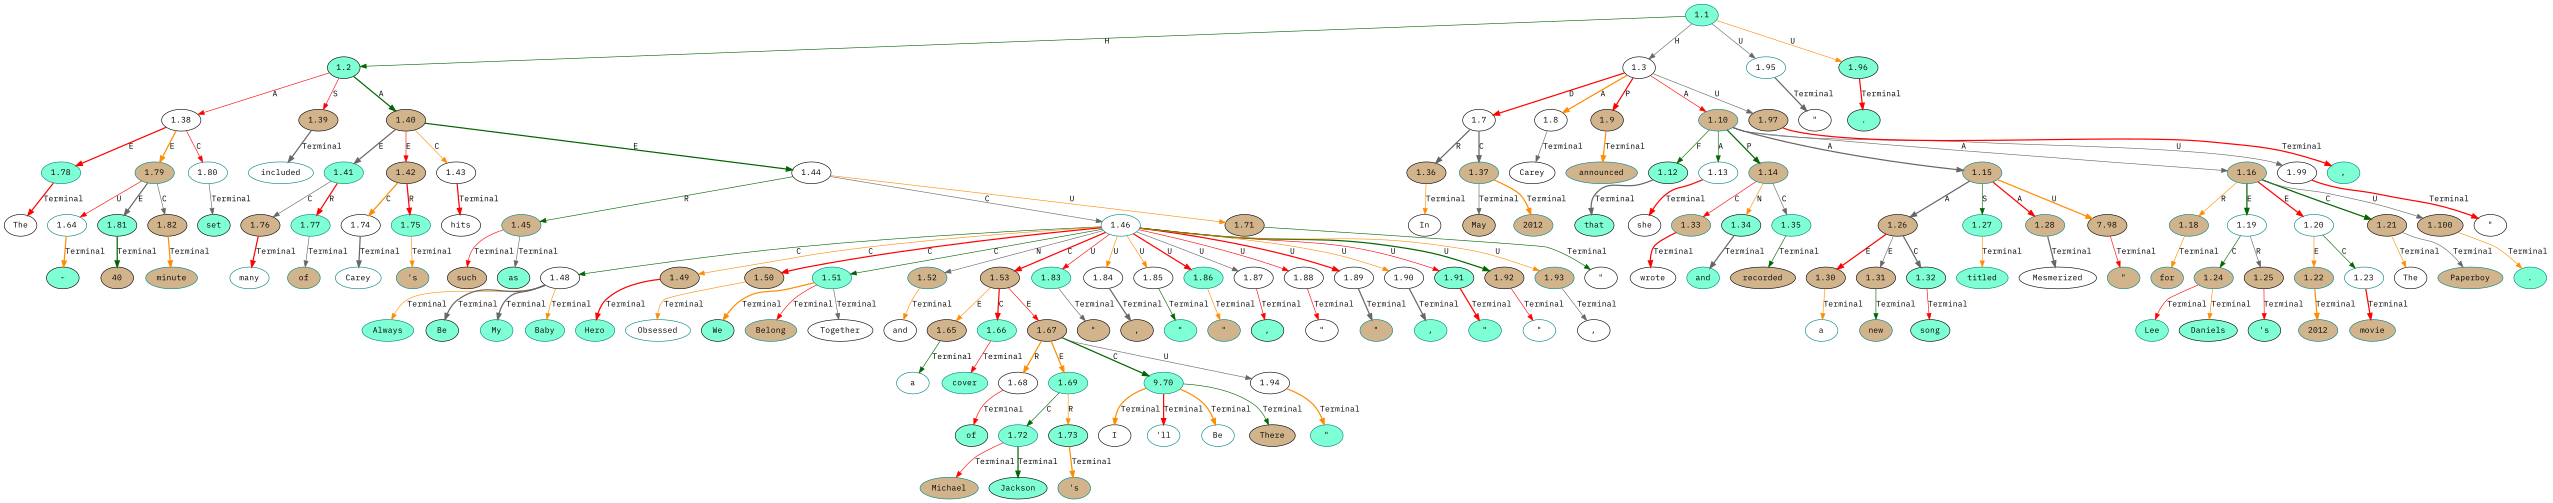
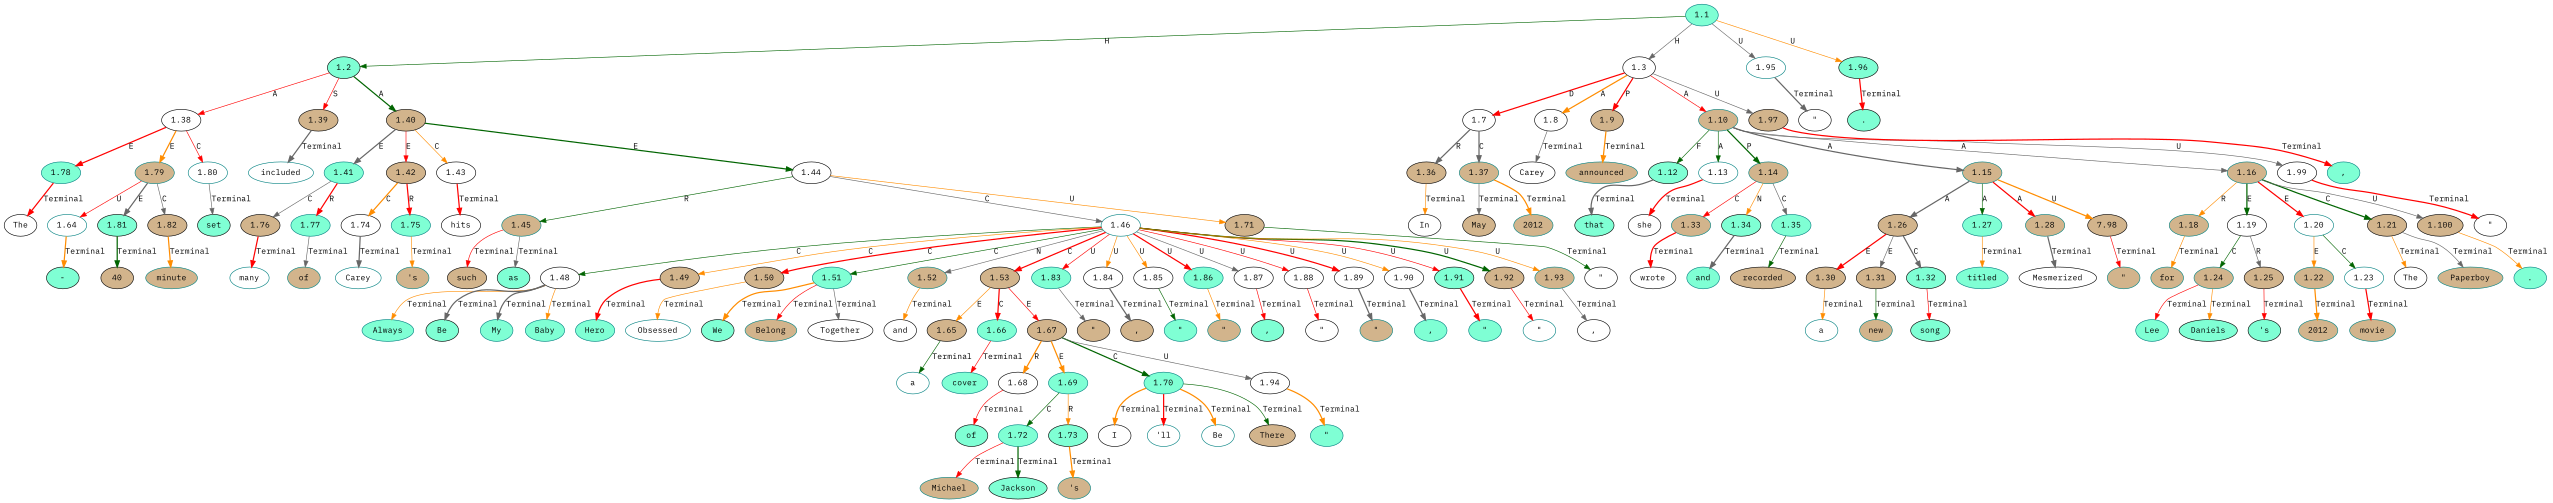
(1985, 199) -> (1985, 199)
(2247, 225) -> (2247, 225)
(1164, 383) -> (1164, 383)
